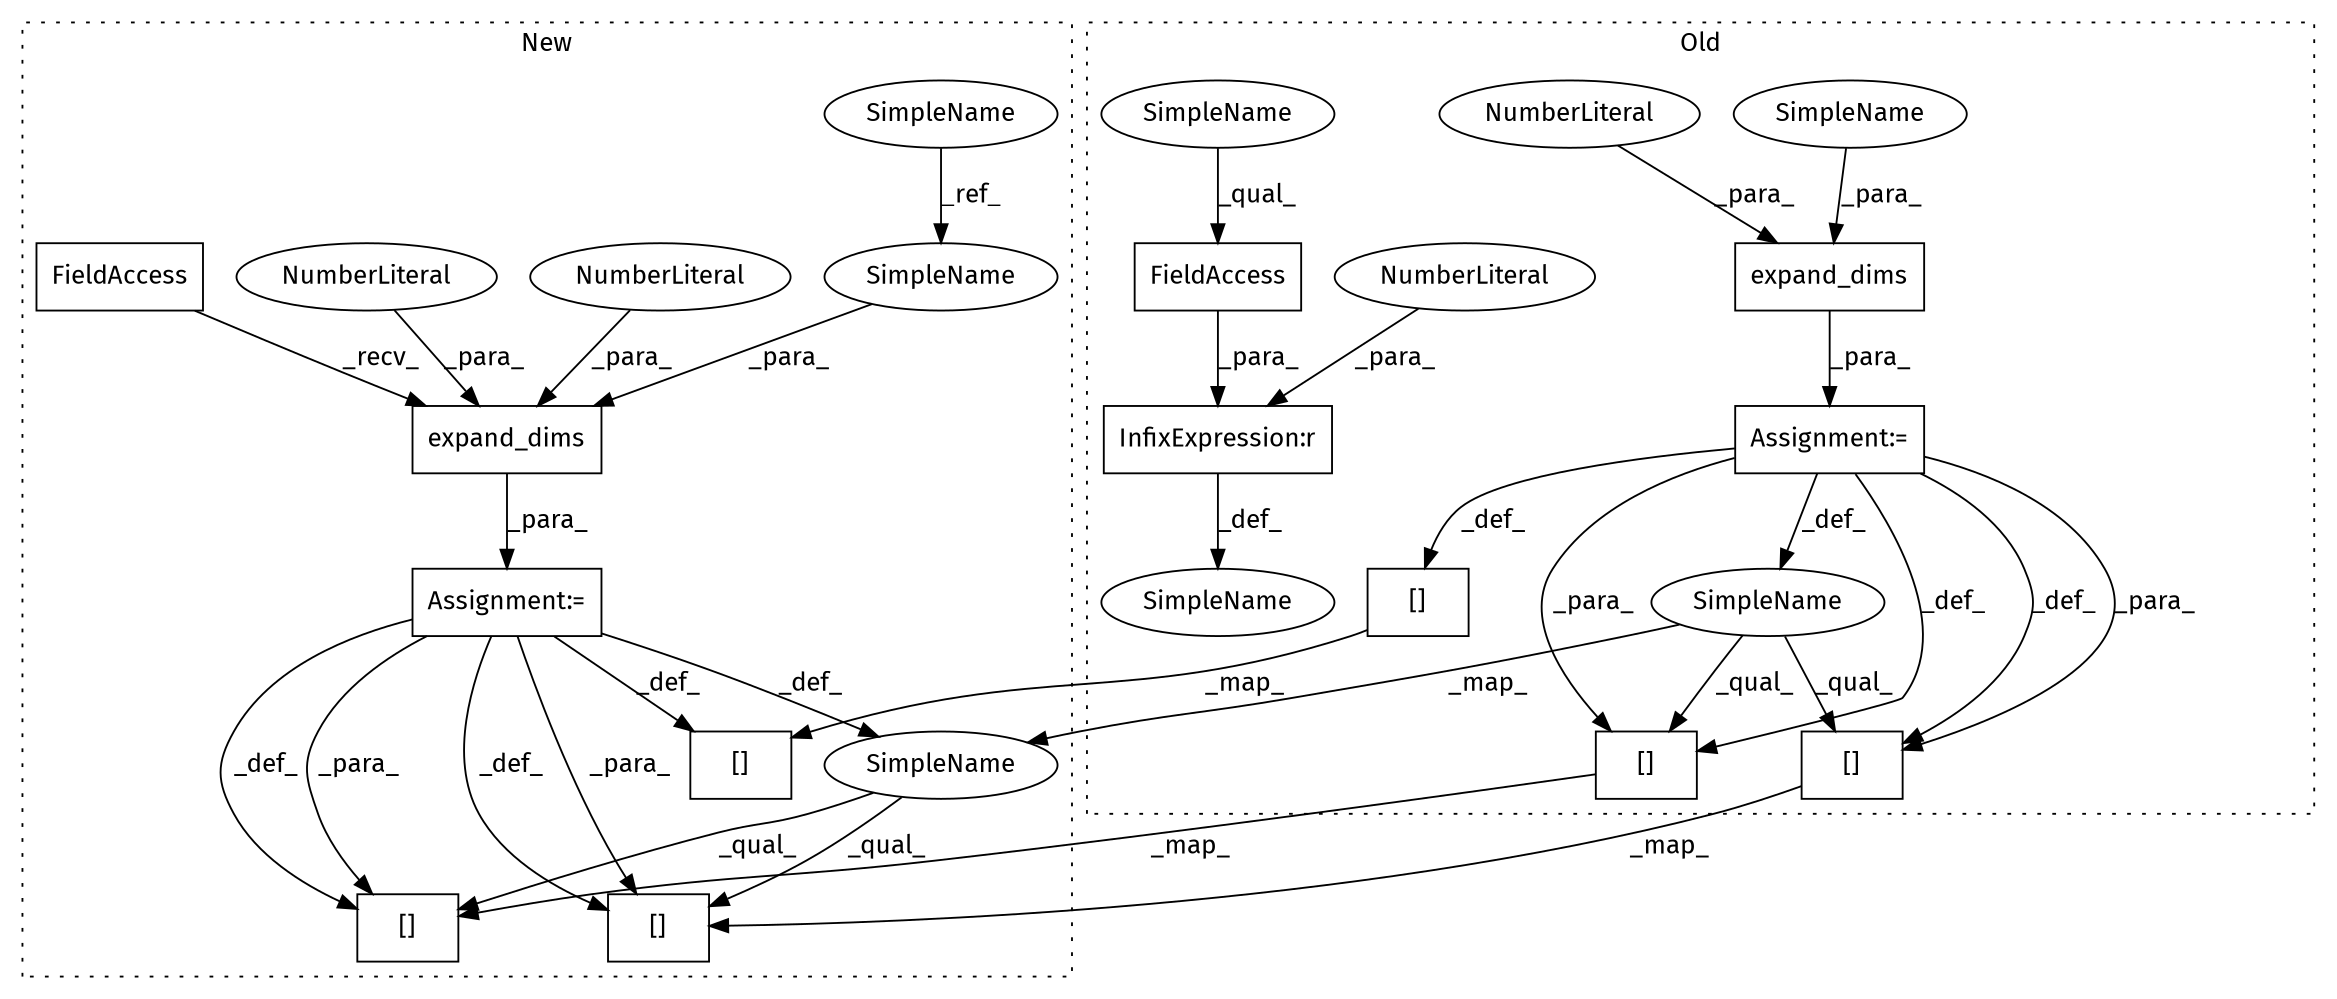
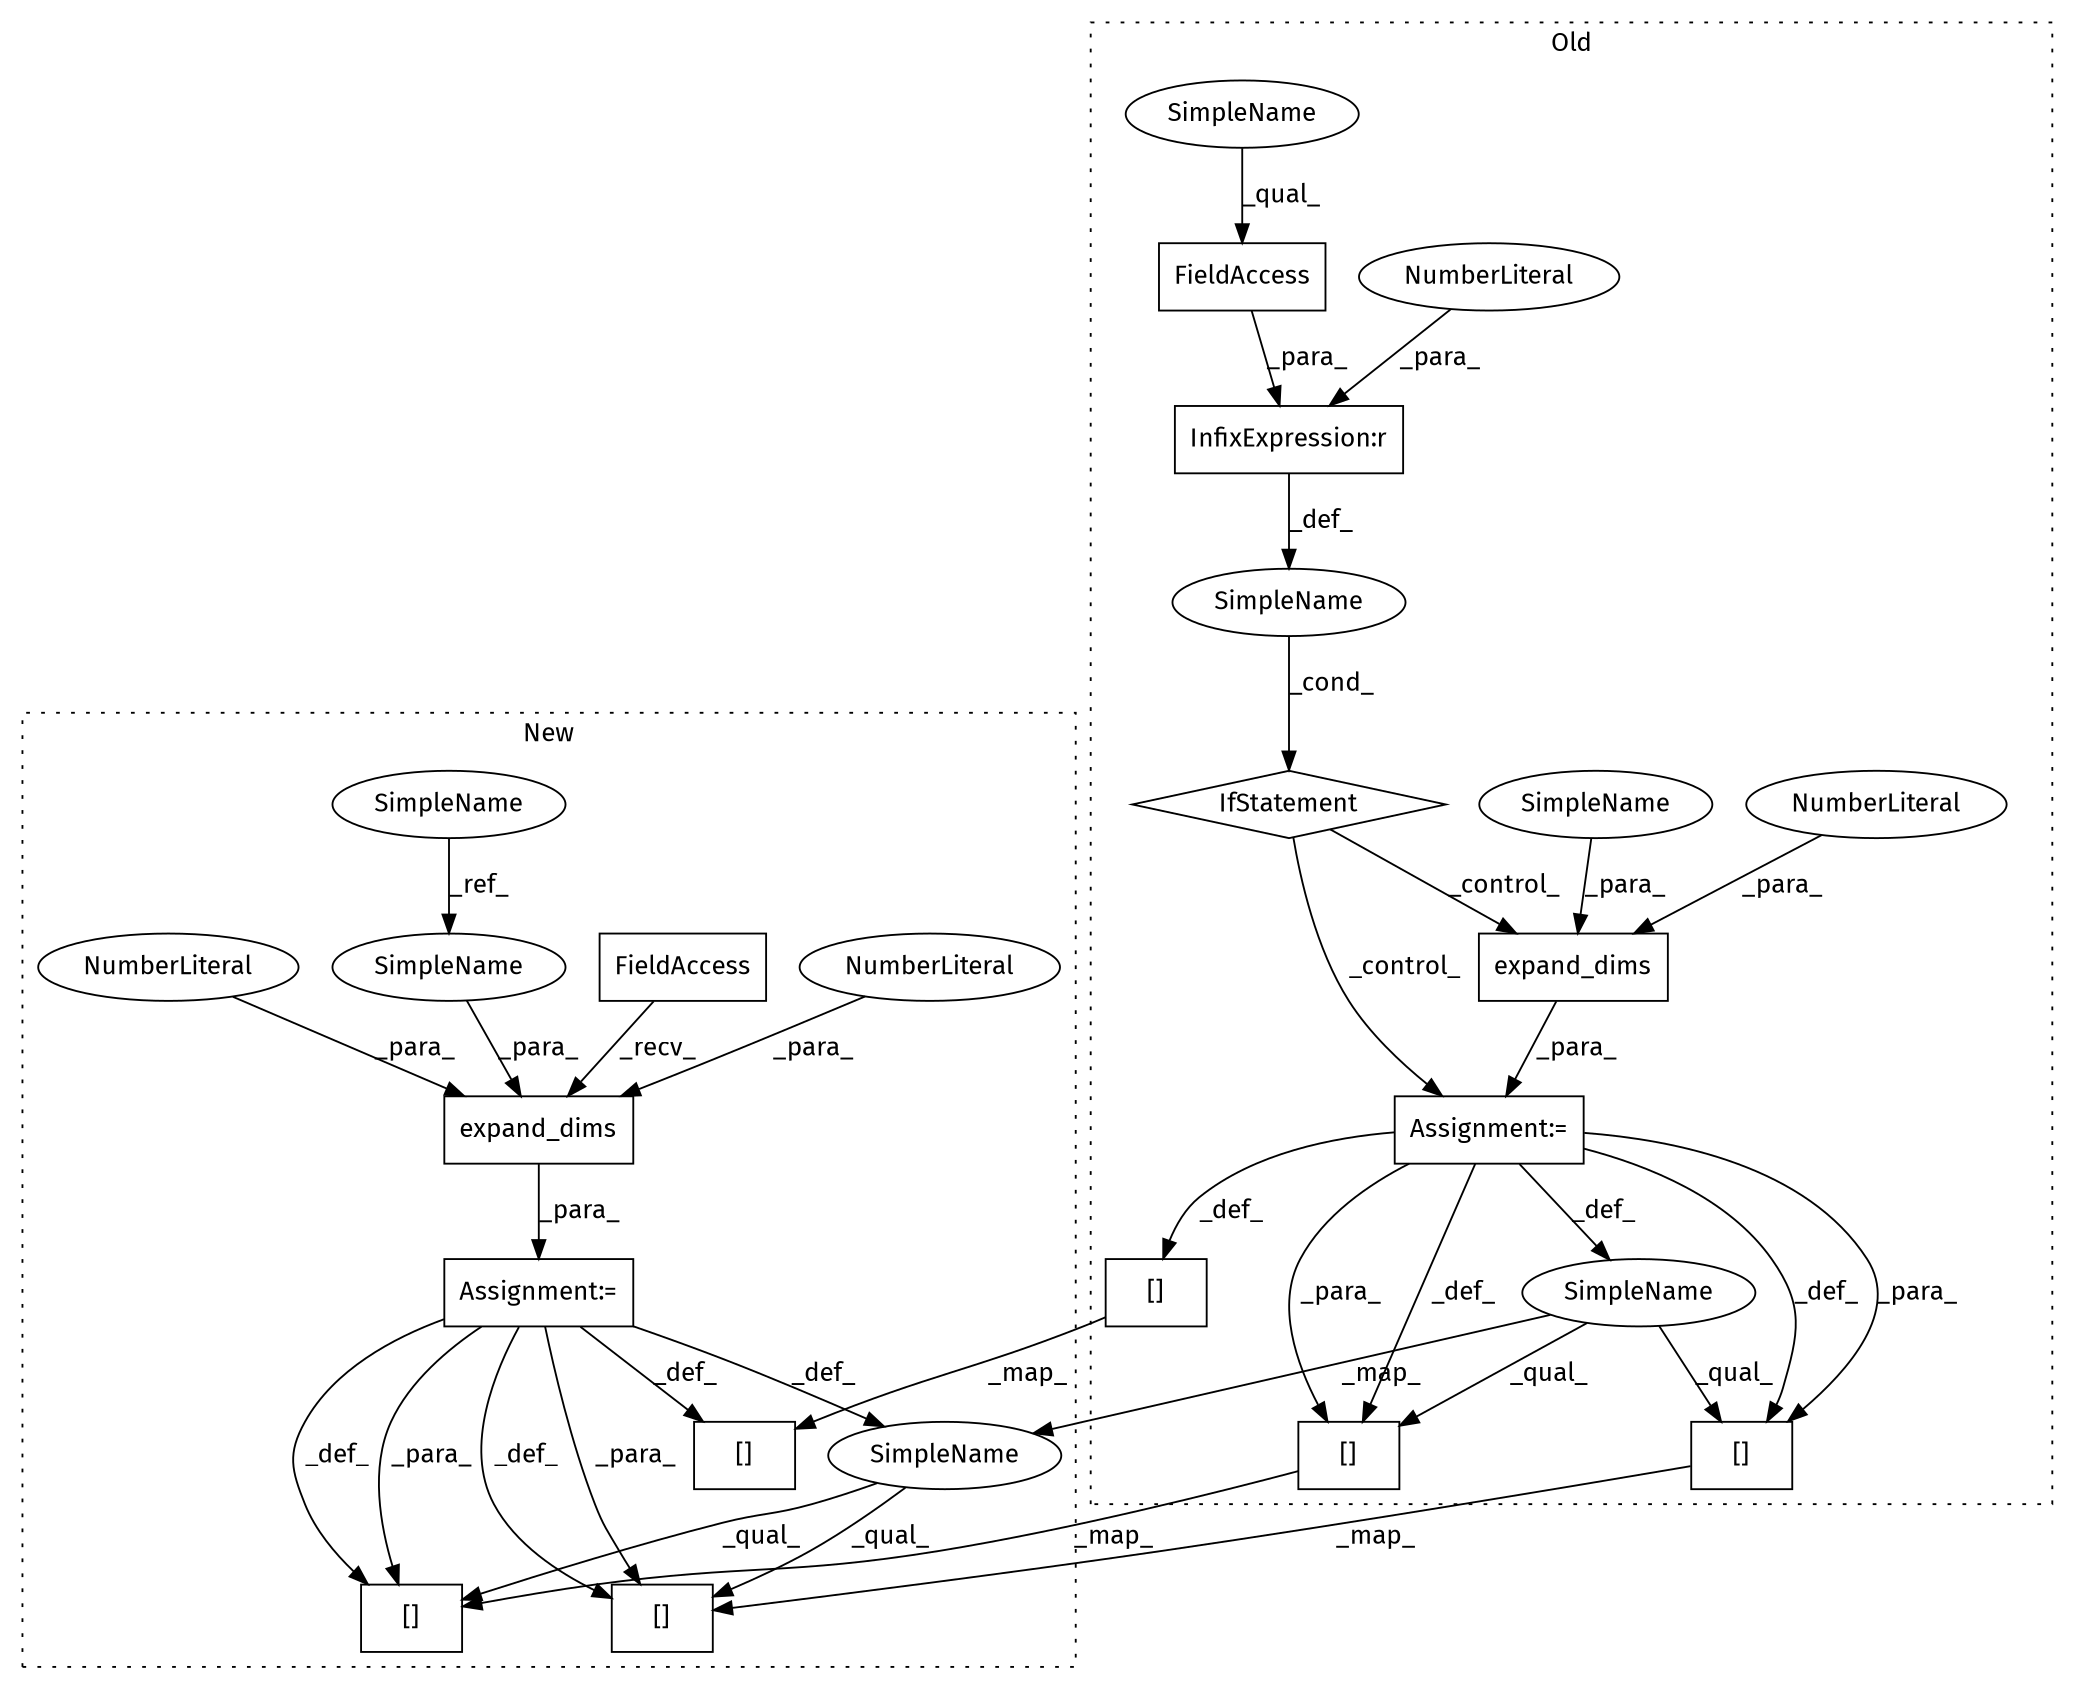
none -> (1289, 804)
